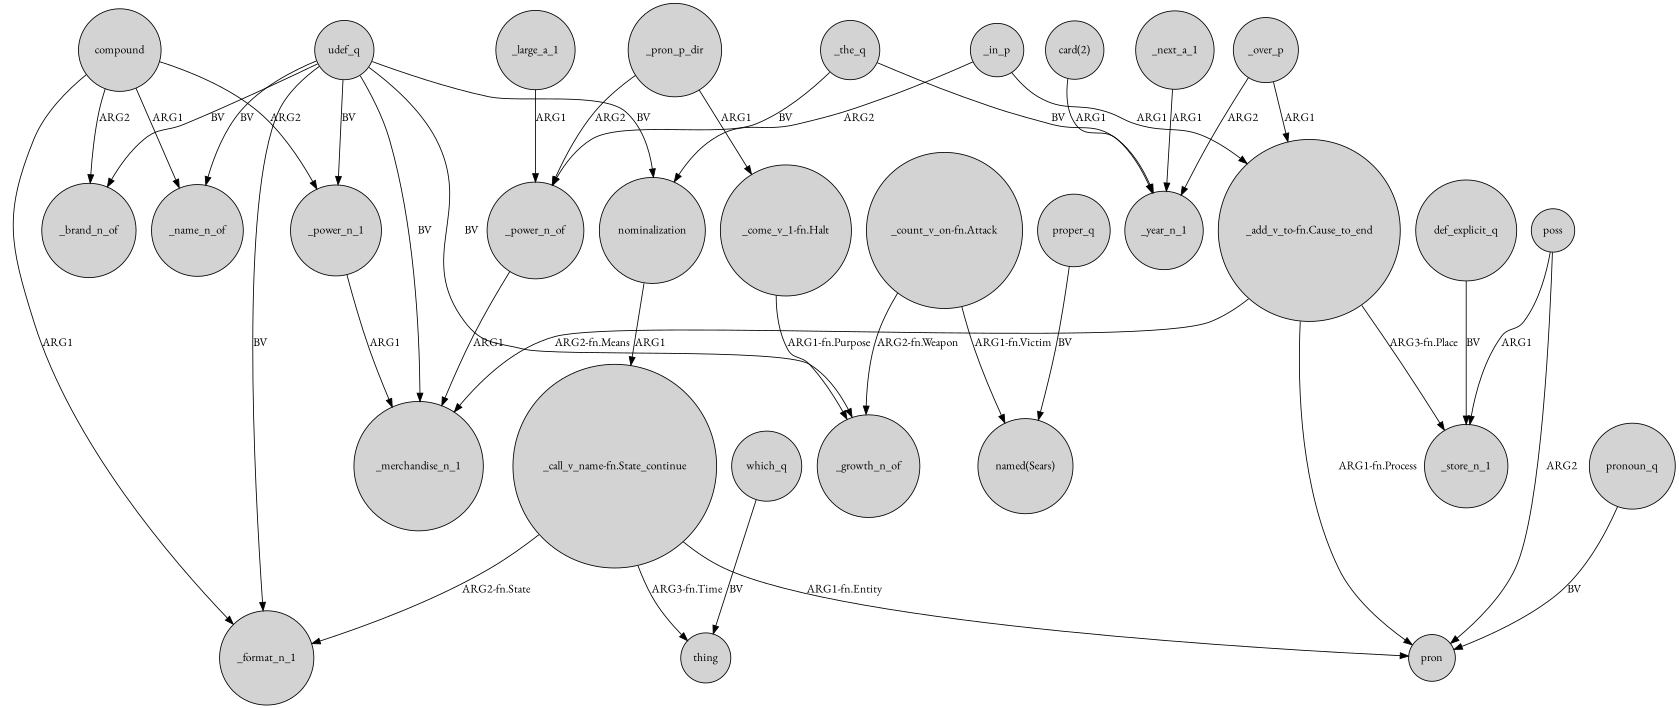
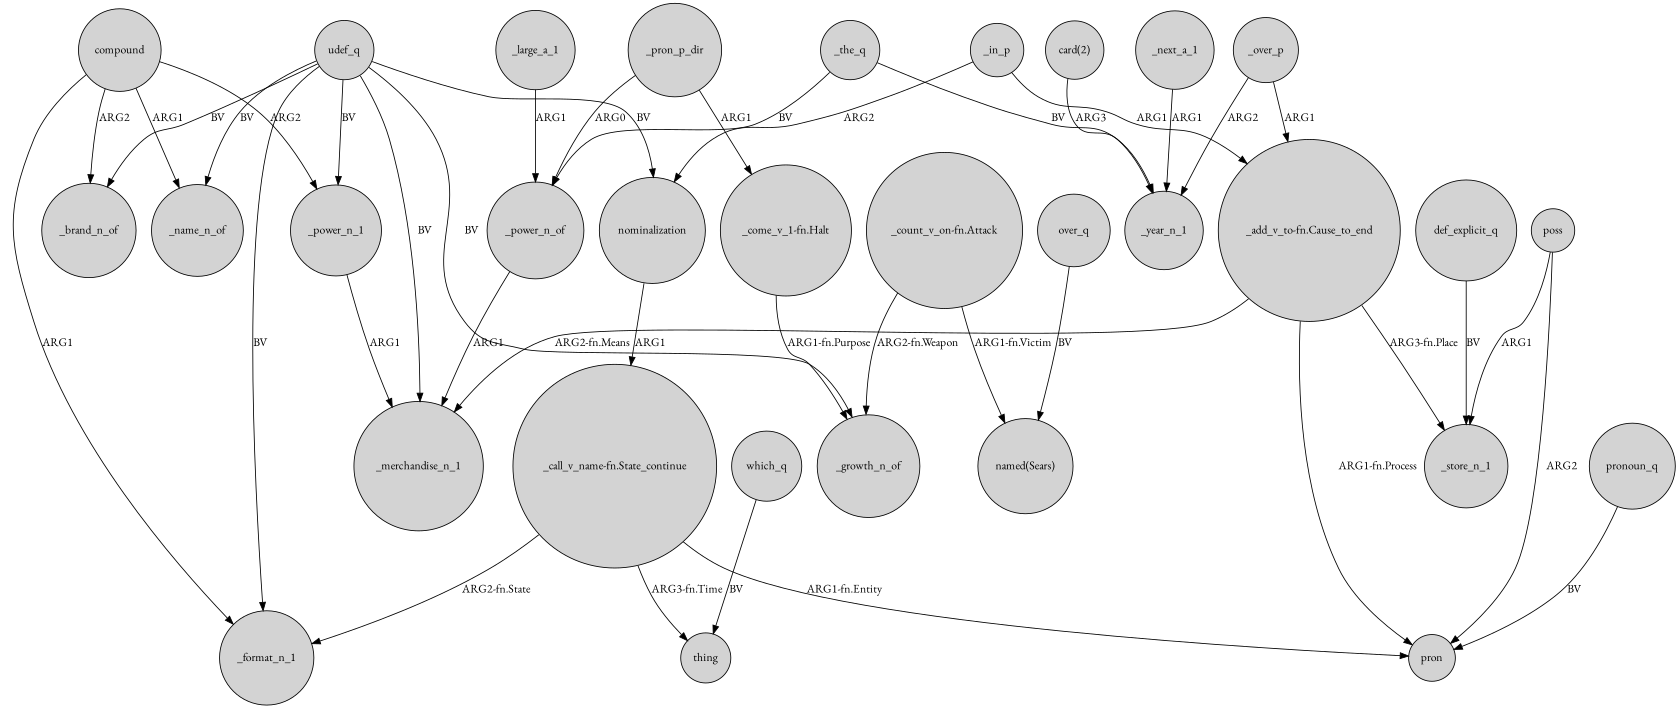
(610, 118) -> (610, 118)
(1091, 118) -> (1091, 118)
(1074, 230) -> (1074, 230)
